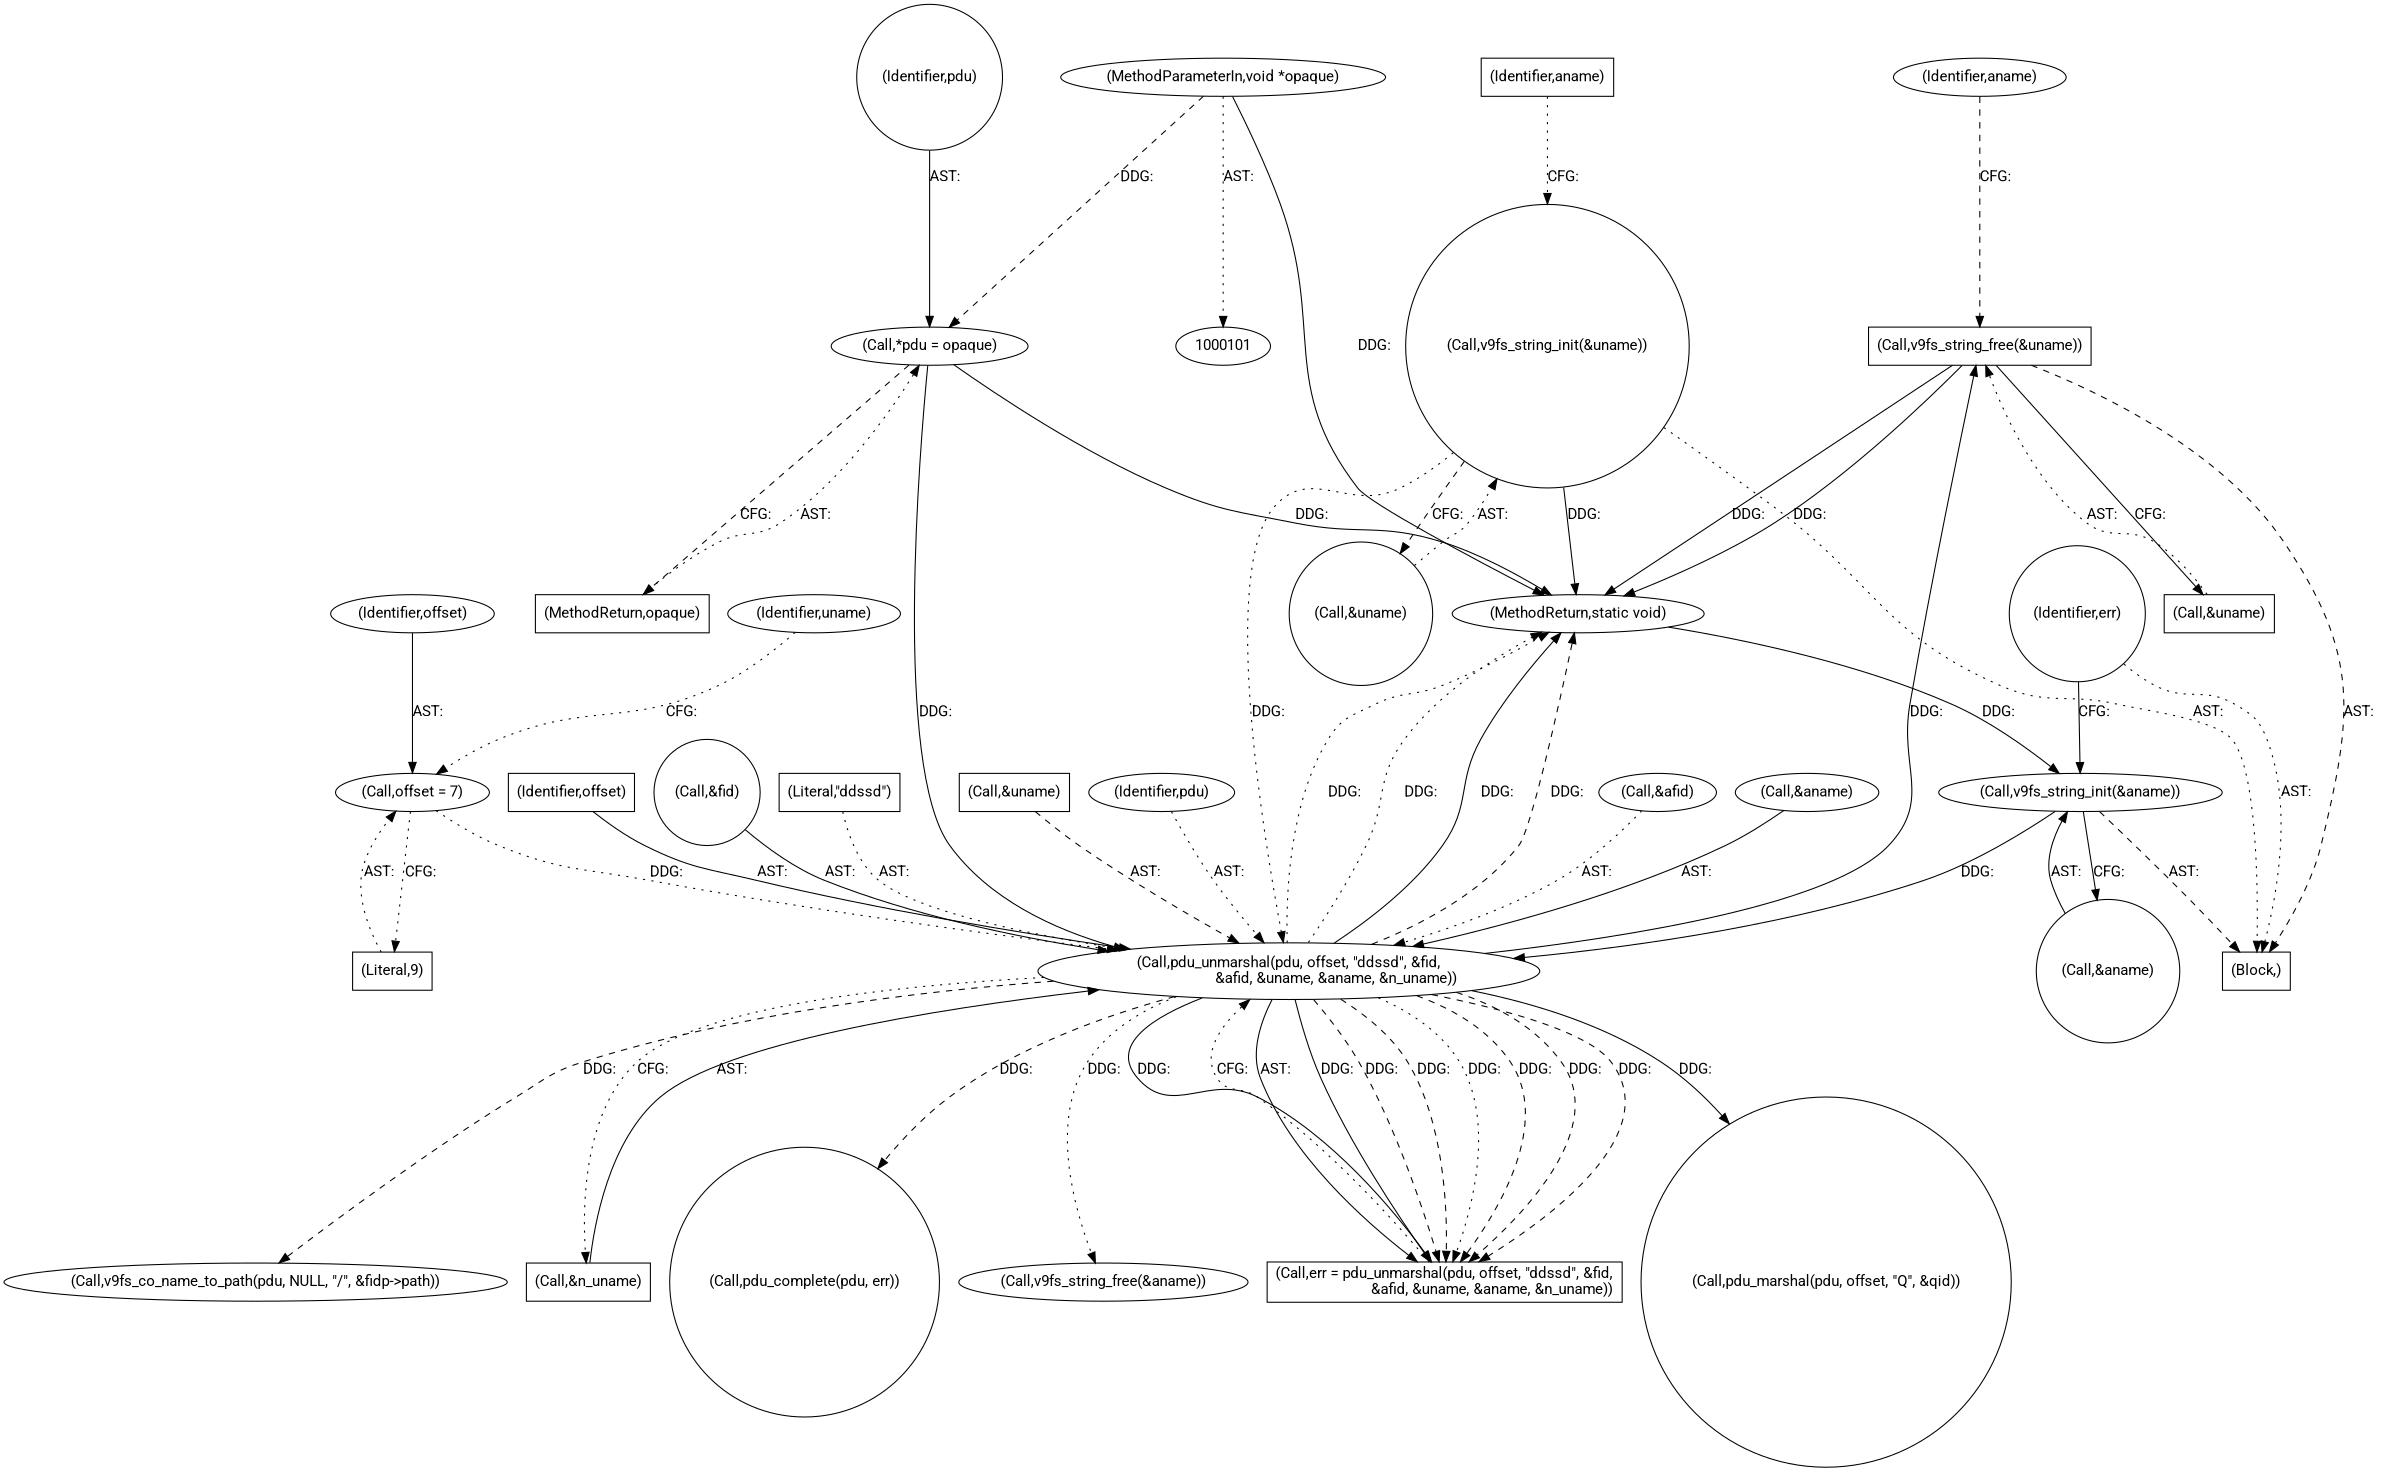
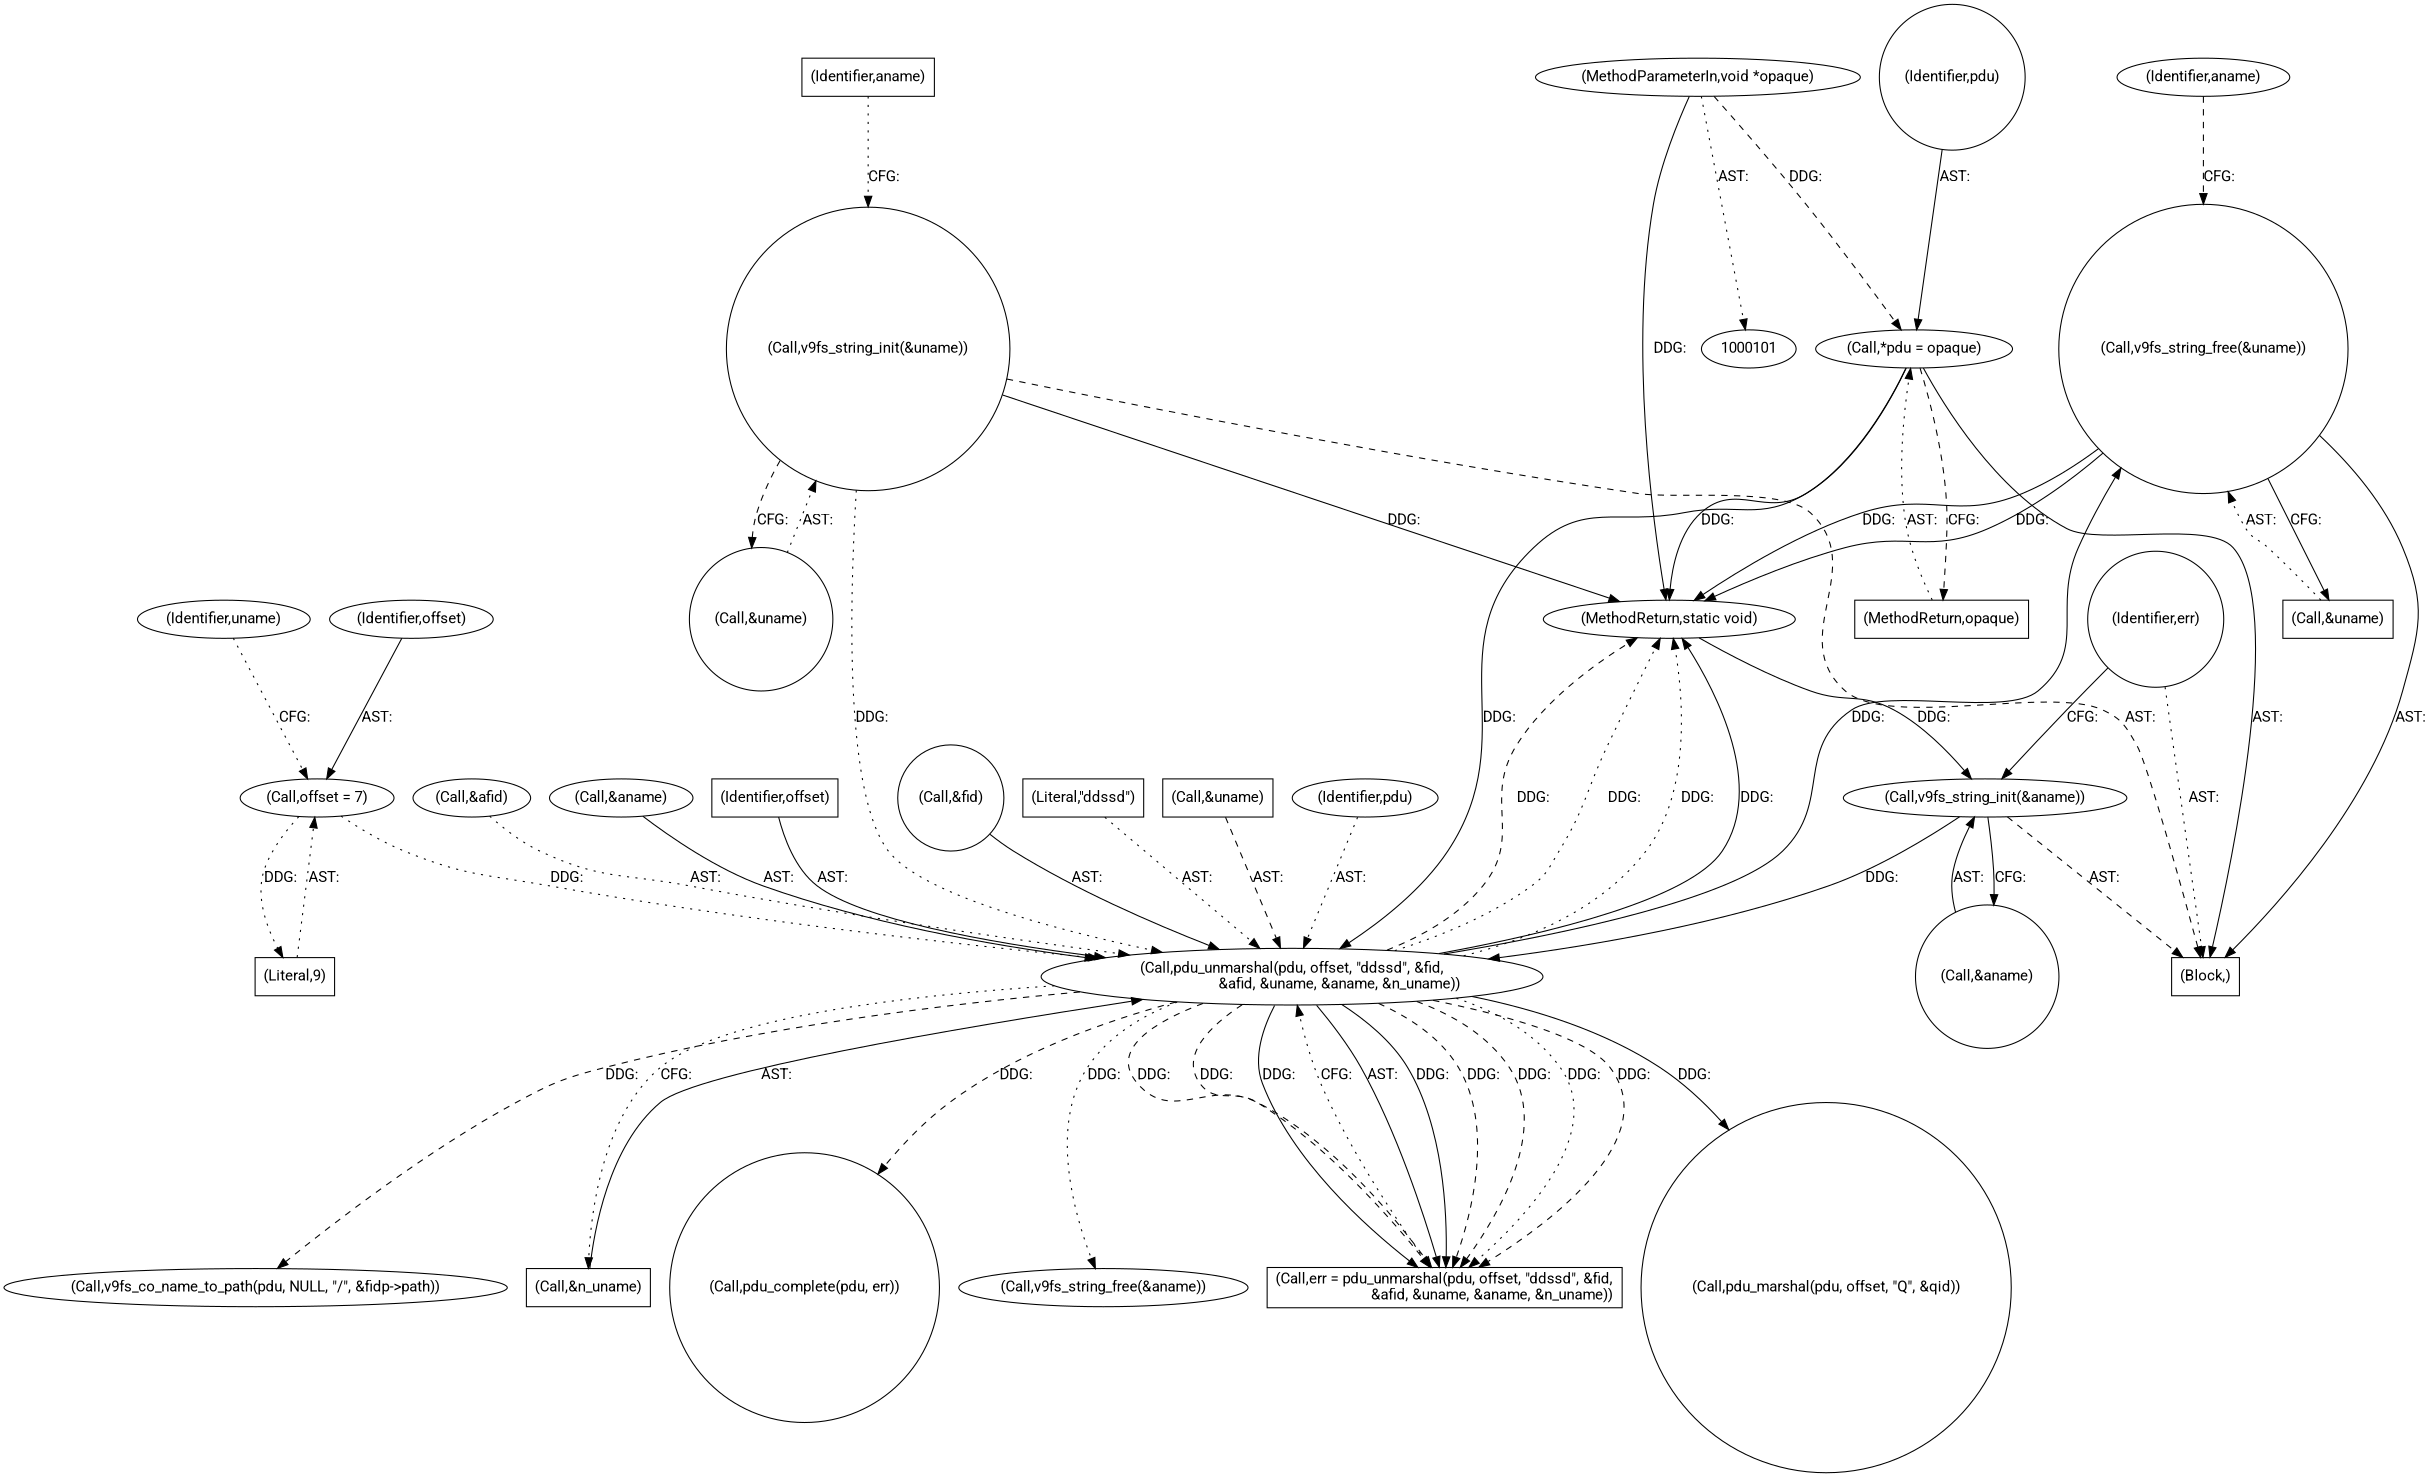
(1980, 346) -> (2203, 349)
none -> (2237, 556)
(2313, 591) -> (2399, 703)
(2010, 689) -> (1799, 506)
(423, 873) -> (283, 878)
